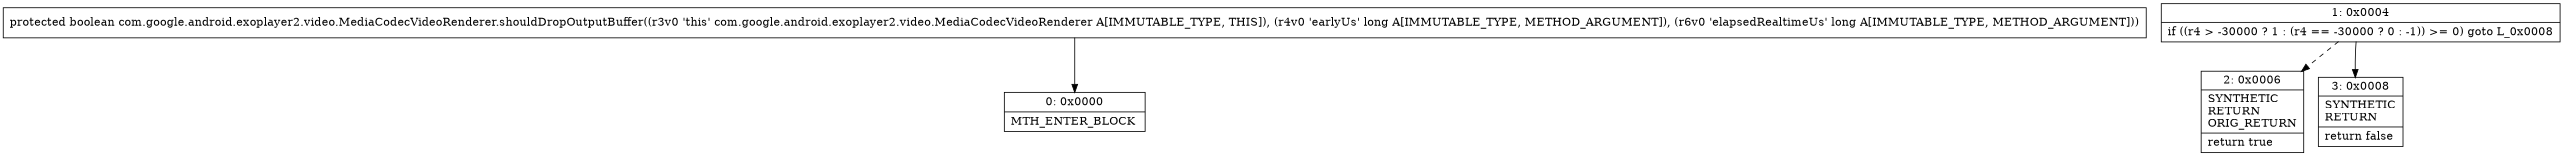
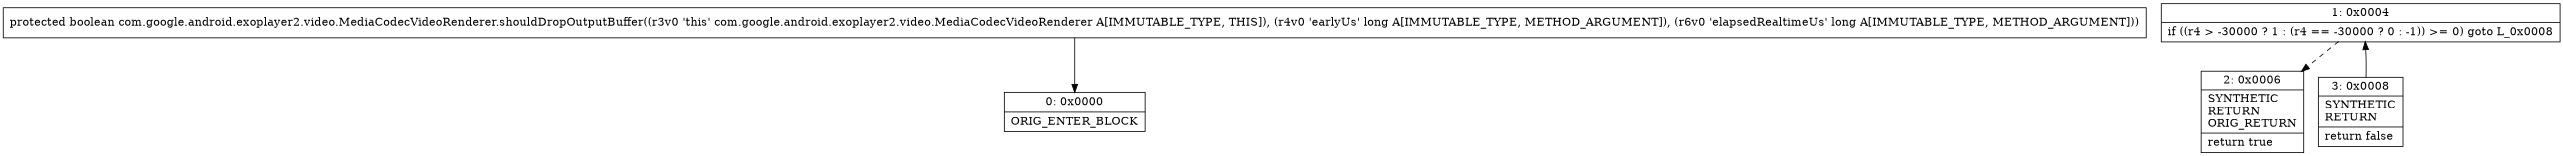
(2355, 55) -> (2366, 64)
(1074, 121) -> (1075, 121)
